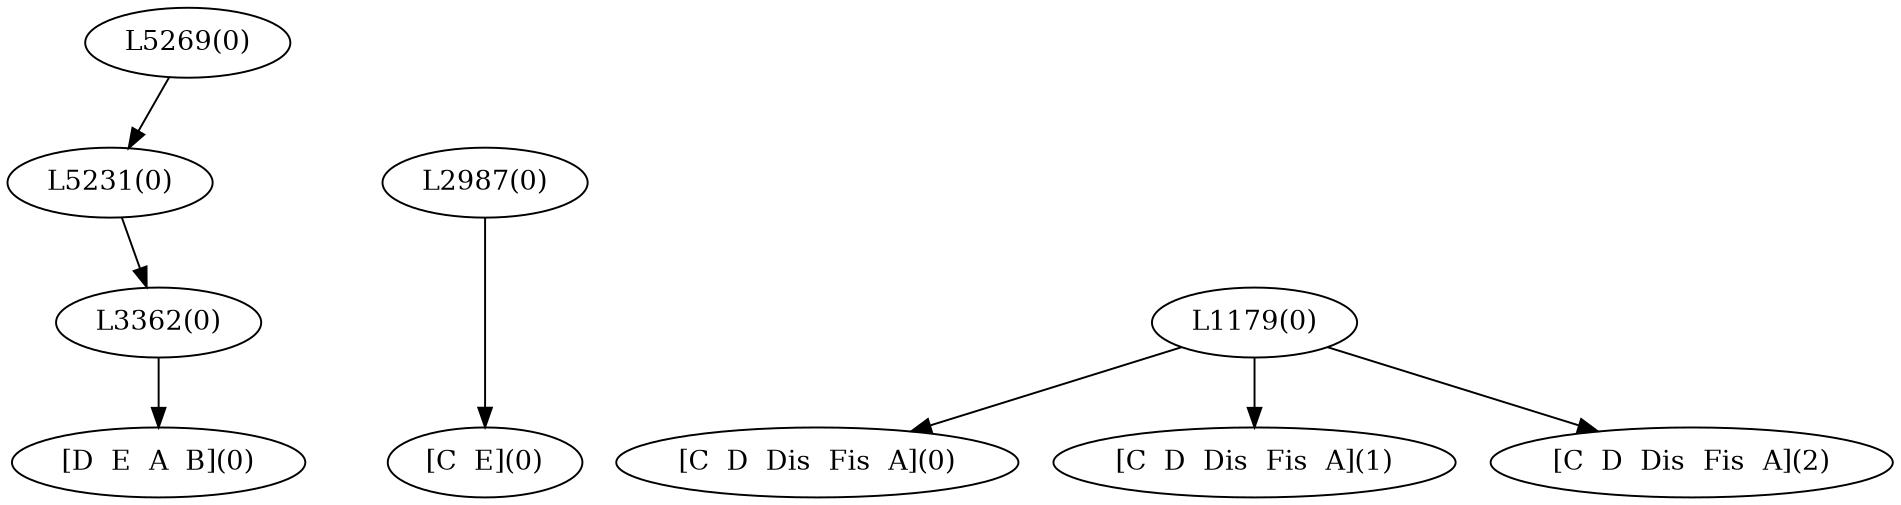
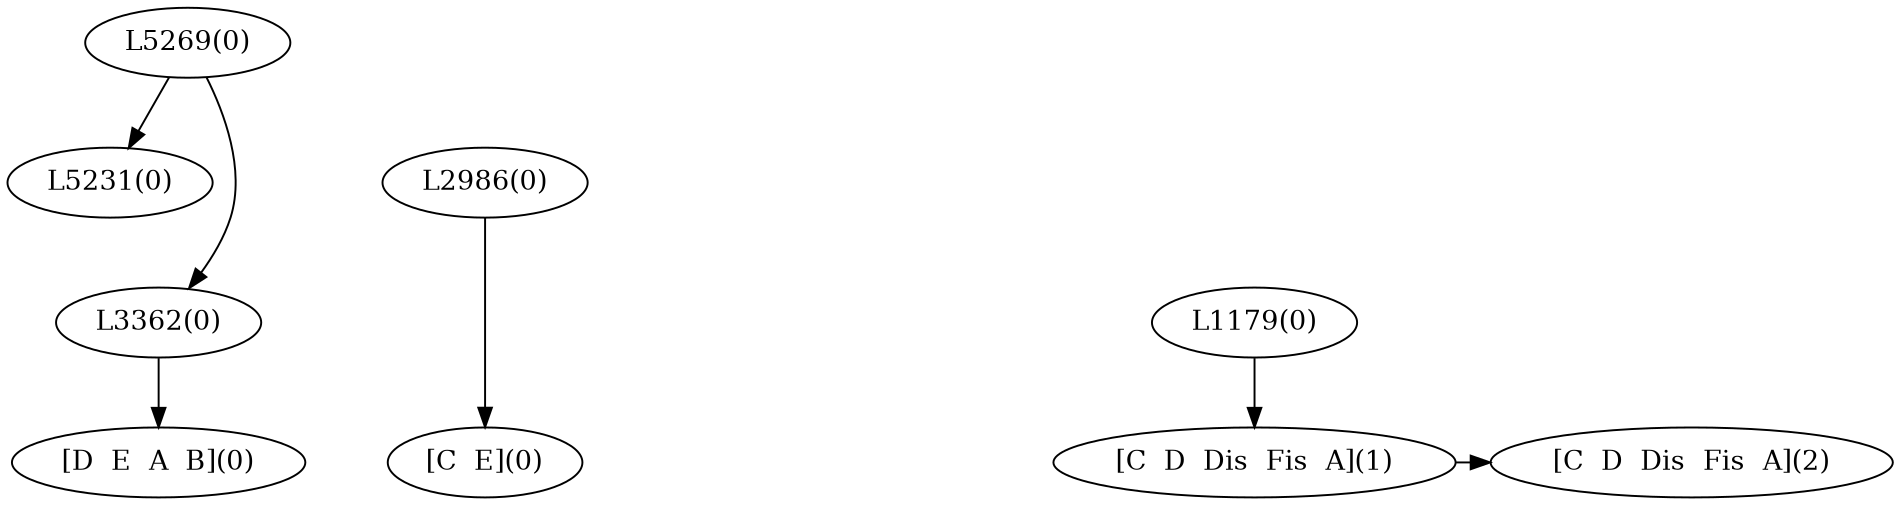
(485, 183) -> (485, 183)
(131, 243) -> (235, 177)
(1453, 386) -> (1463, 462)
(817, 462) -> none
